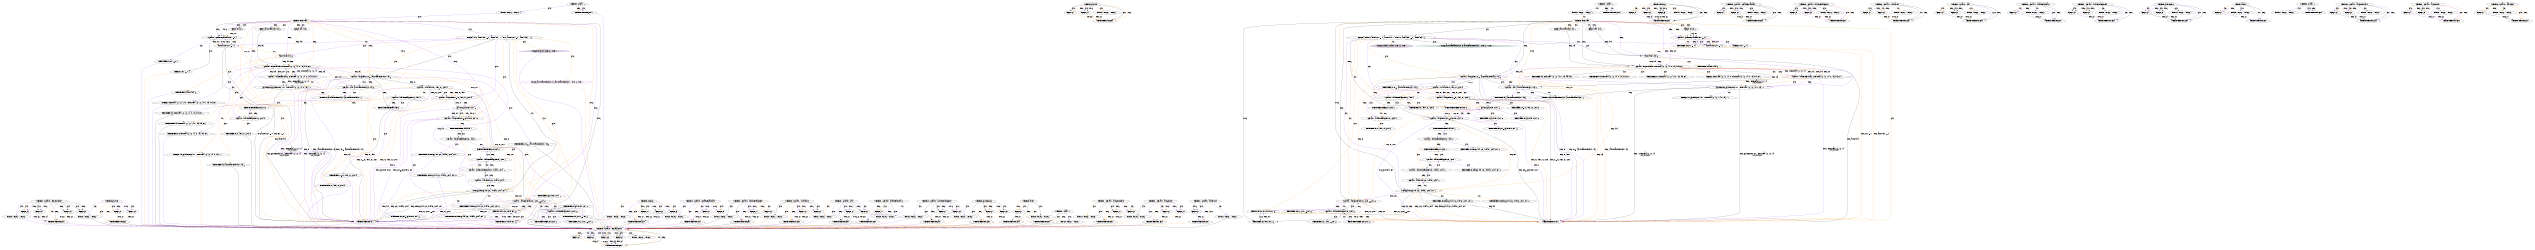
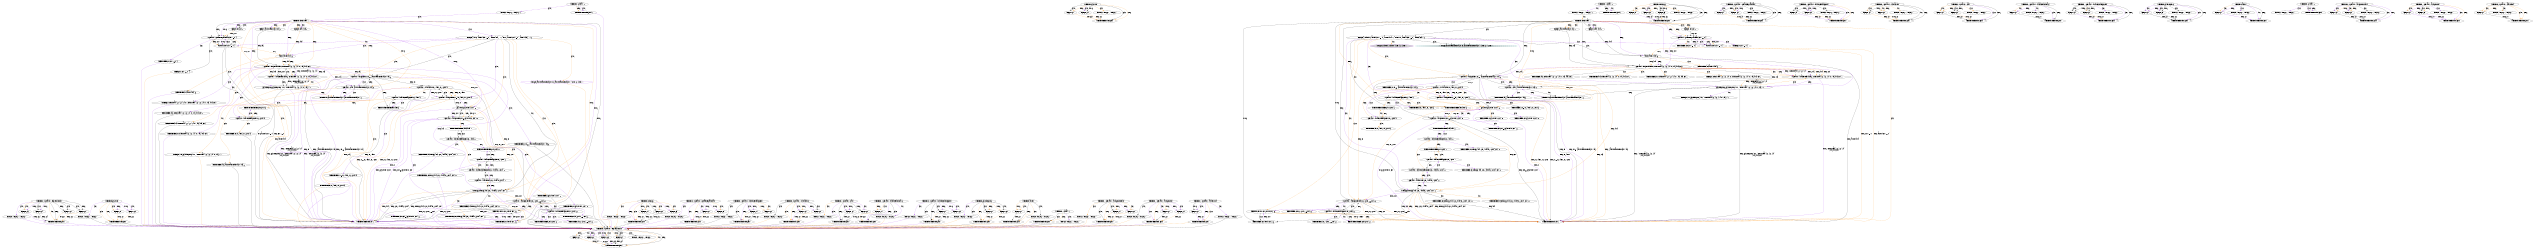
(544, 51) -> none
